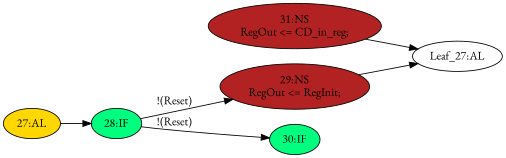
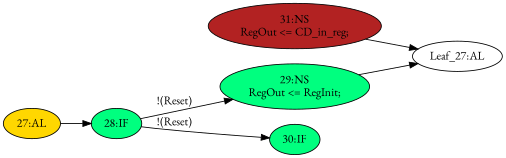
(295, 87) -> (295, 87)
